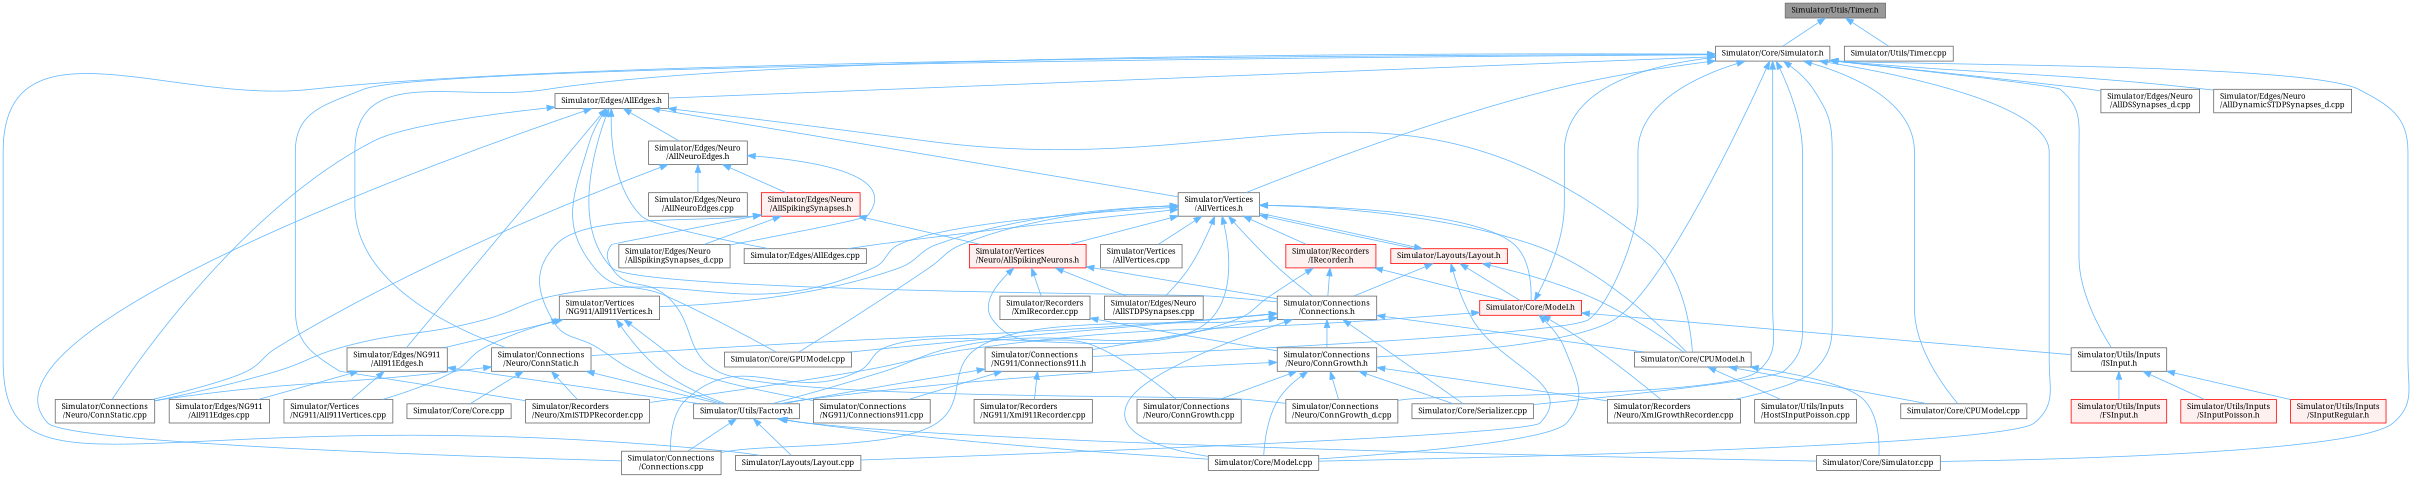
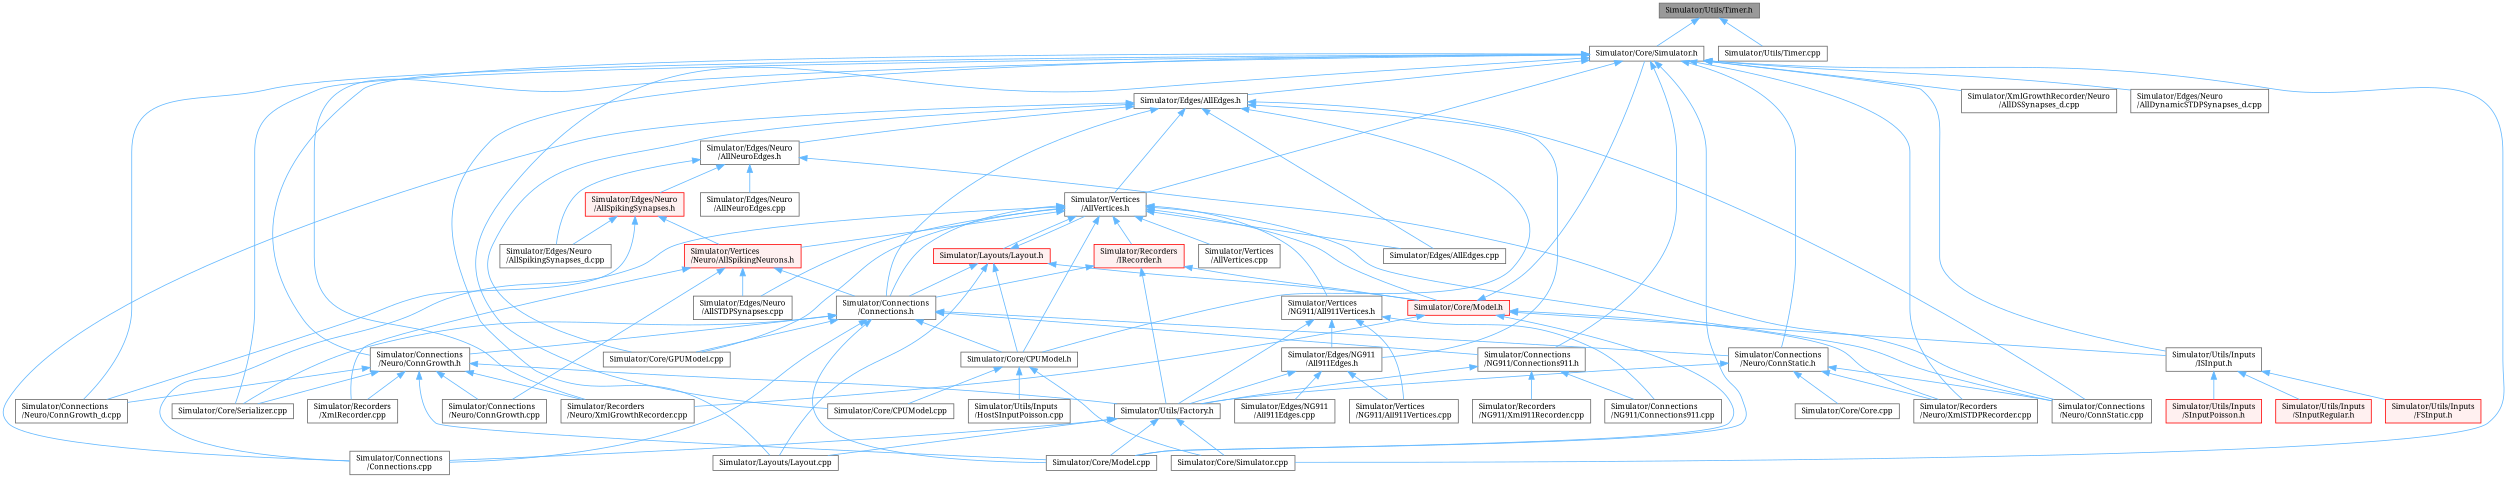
(2150, 101) -> (2039, 101)
(540, 276) -> none
(1196, 337) -> (383, 388)
